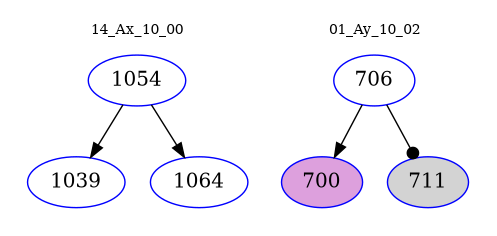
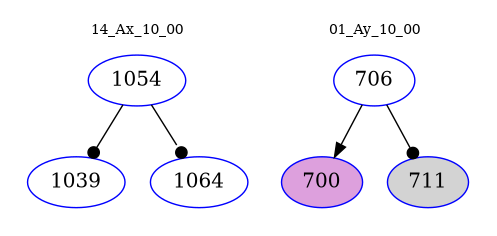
(375, 30) -> (375, 30)
(164, 125) -> (164, 125)
(110, 126) -> (110, 126)
